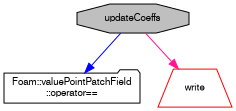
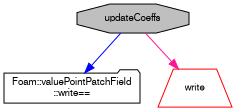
(72, 88) -> (72, 88)
